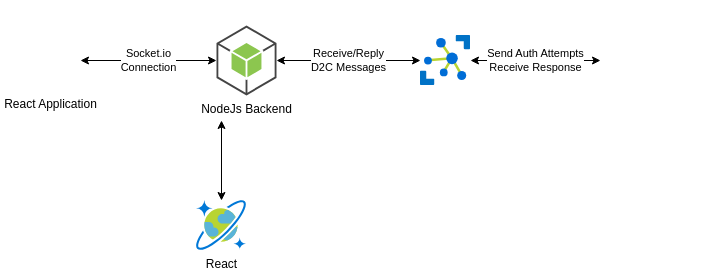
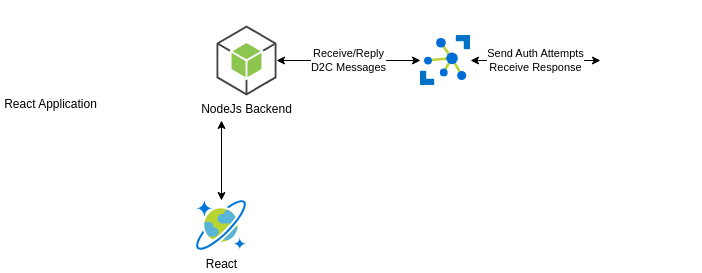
(192, 61) -> none
